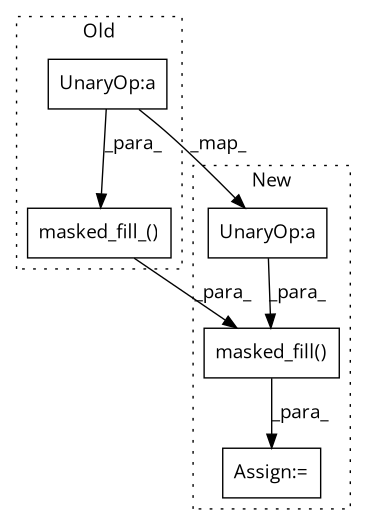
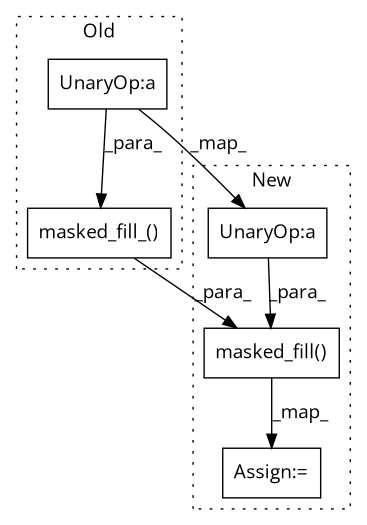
(301, 413) -> (301, 413)
